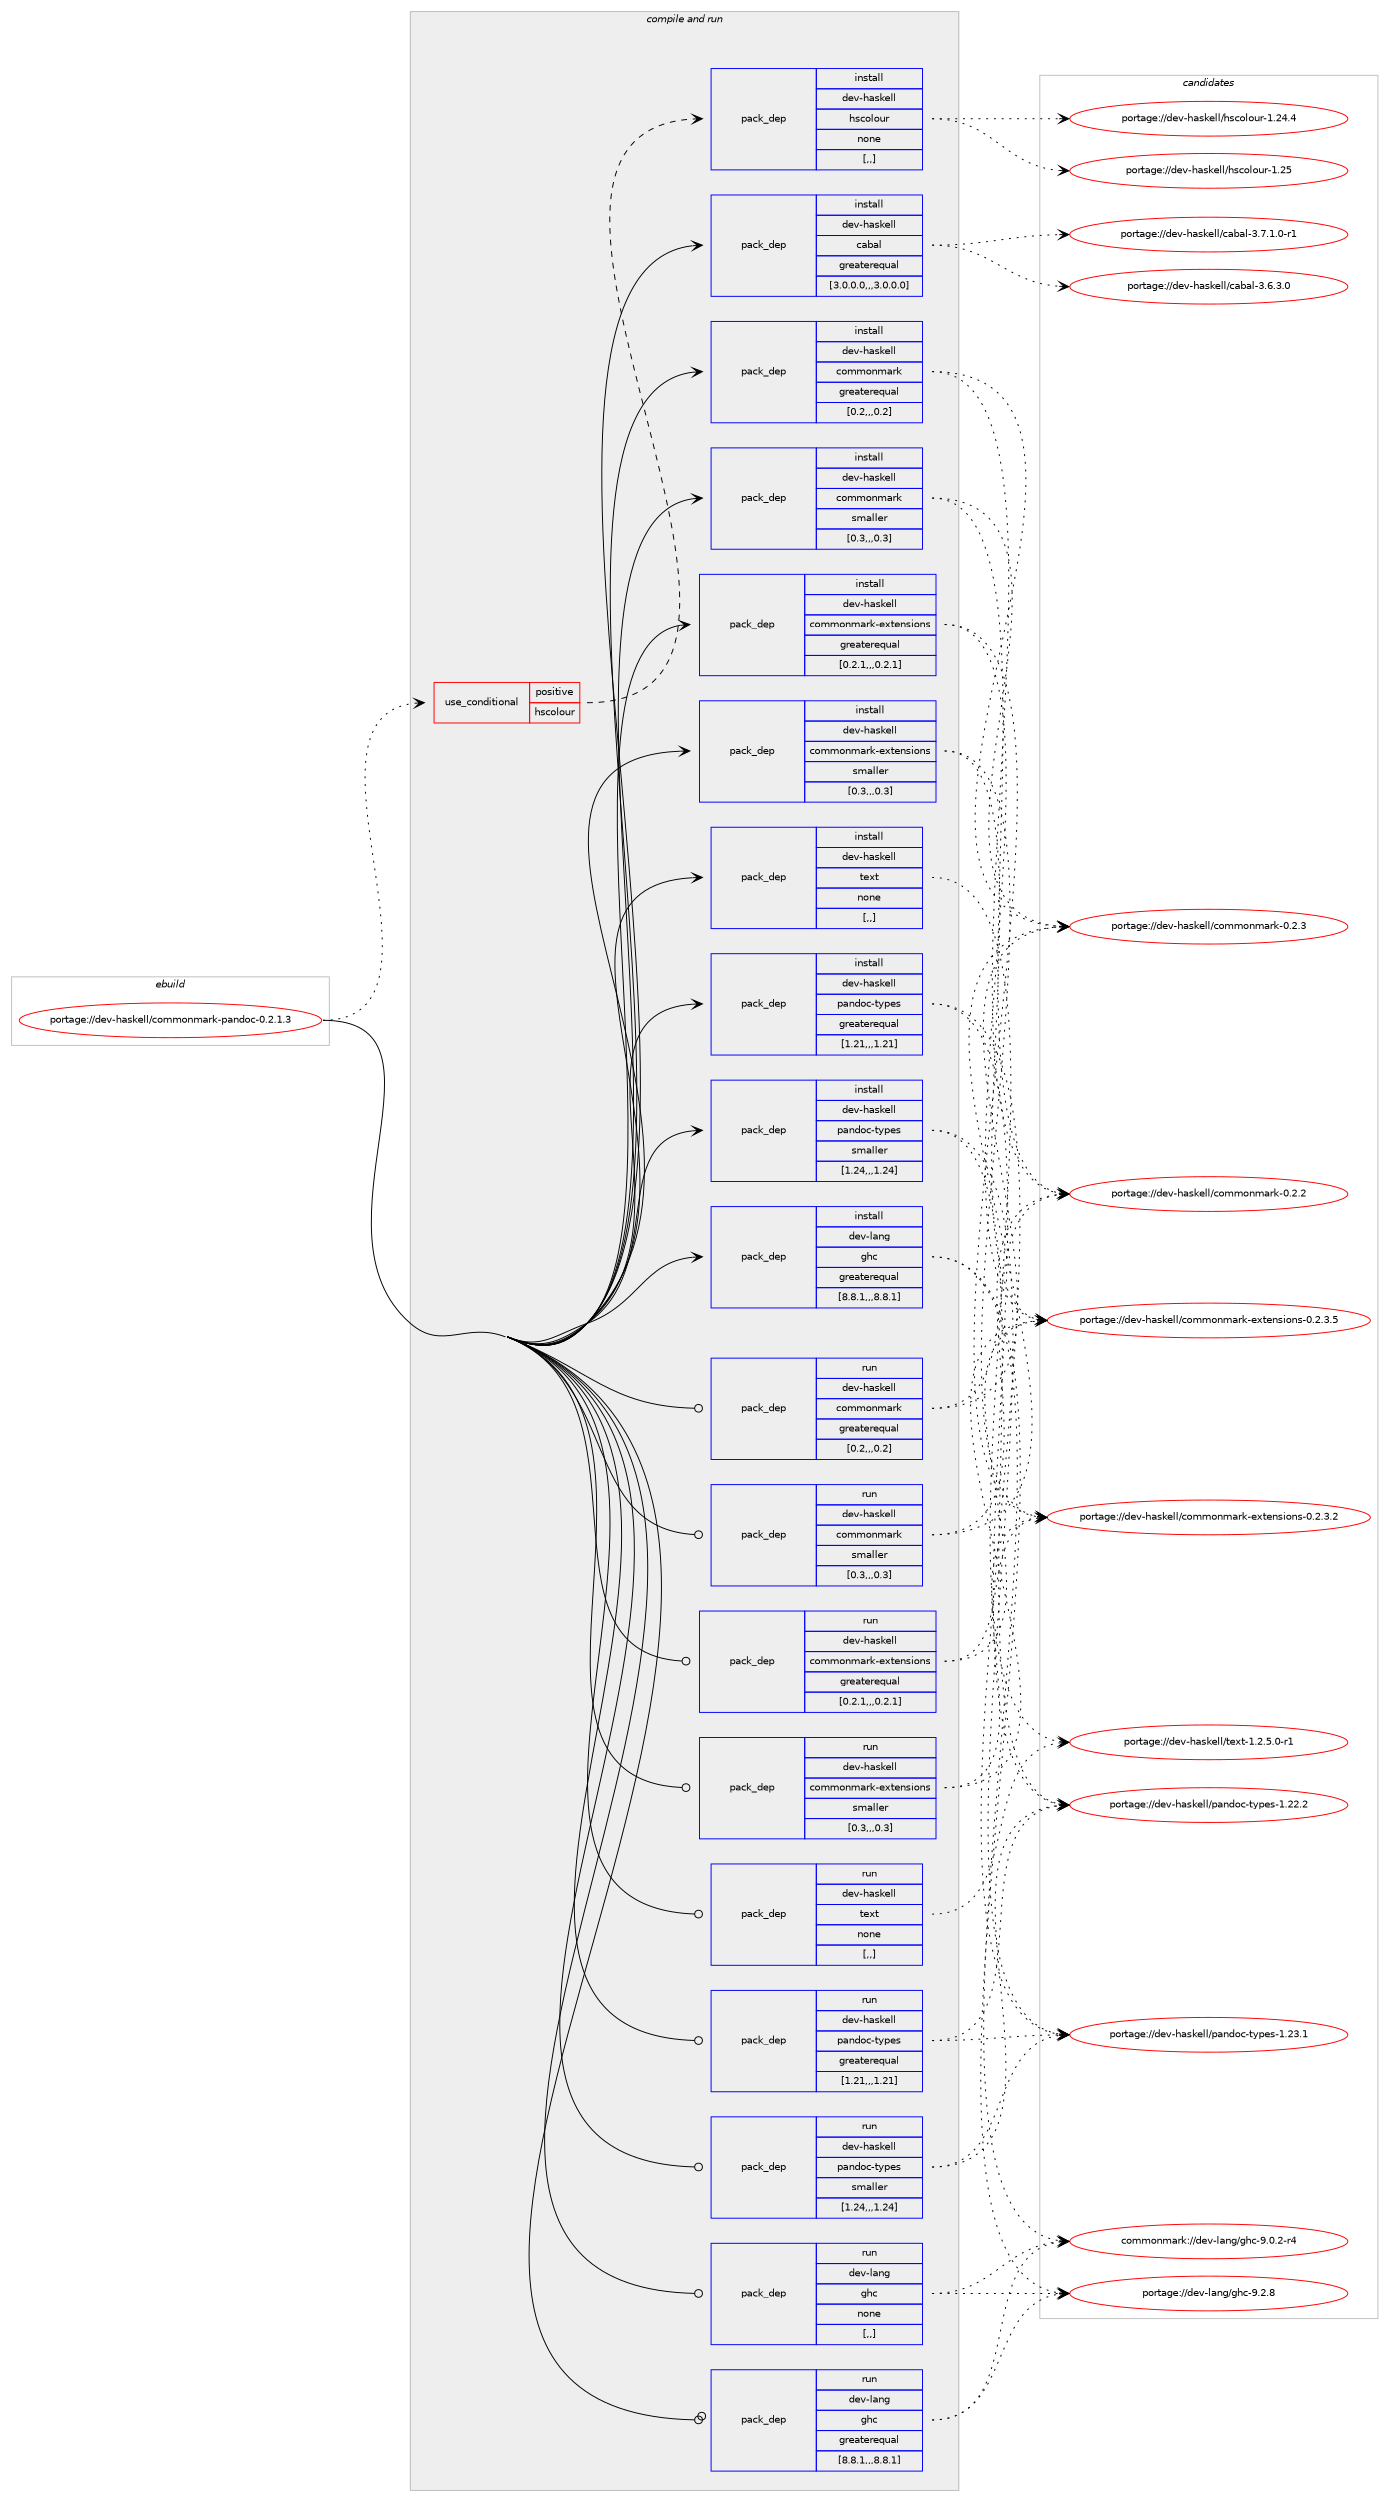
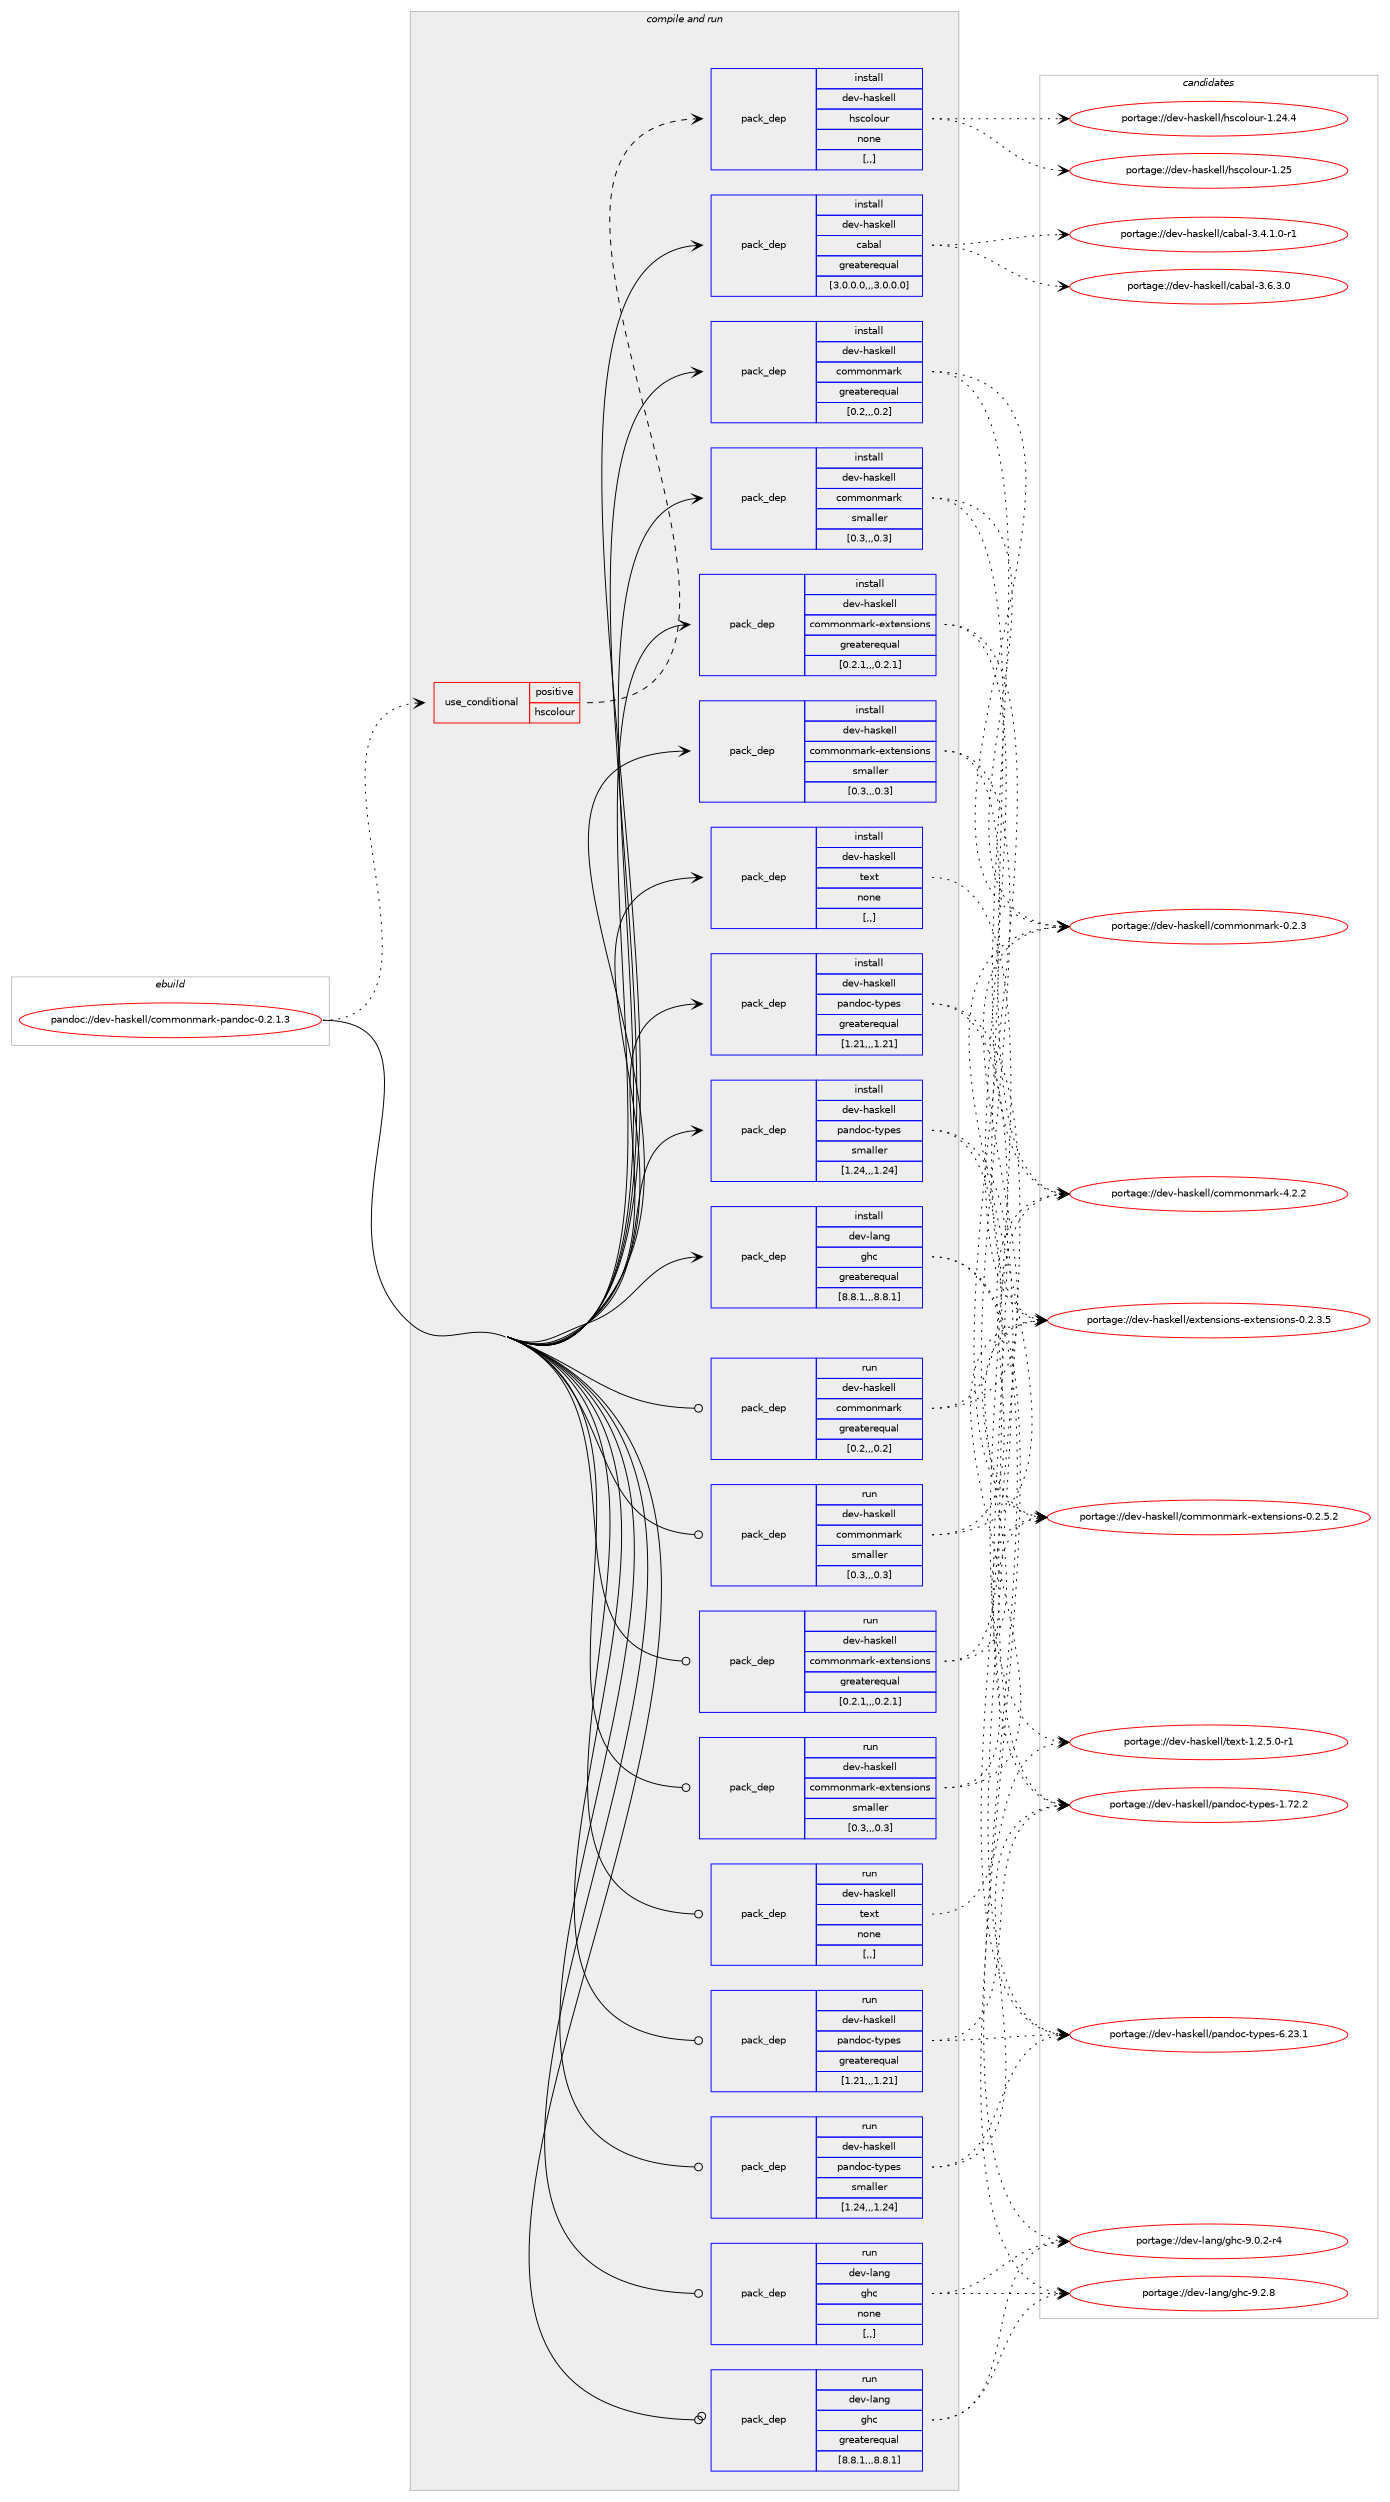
(1209, 235) -> (1209, 235)
(170, 1020) -> (170, 1020)
(1209, 1194) -> (1209, 1194)
(1209, 1320) -> (1209, 1320)
(1209, 1517) -> (1209, 1517)
(1209, 1805) -> (1209, 1805)
(1209, 2035) -> (1209, 2035)
(1209, 2241) -> (1209, 2241)
